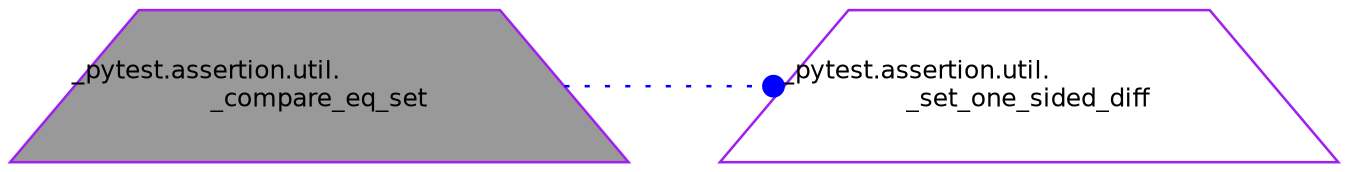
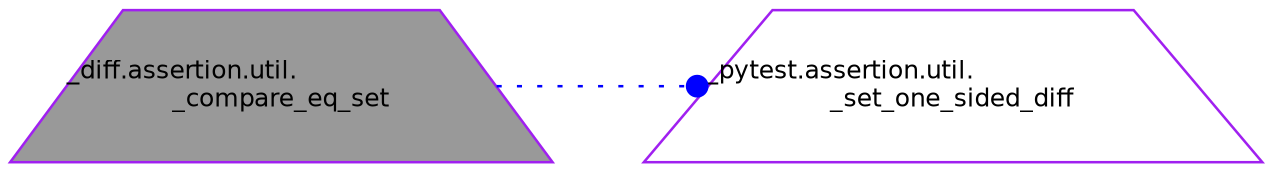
(319, 86) -> (281, 86)
